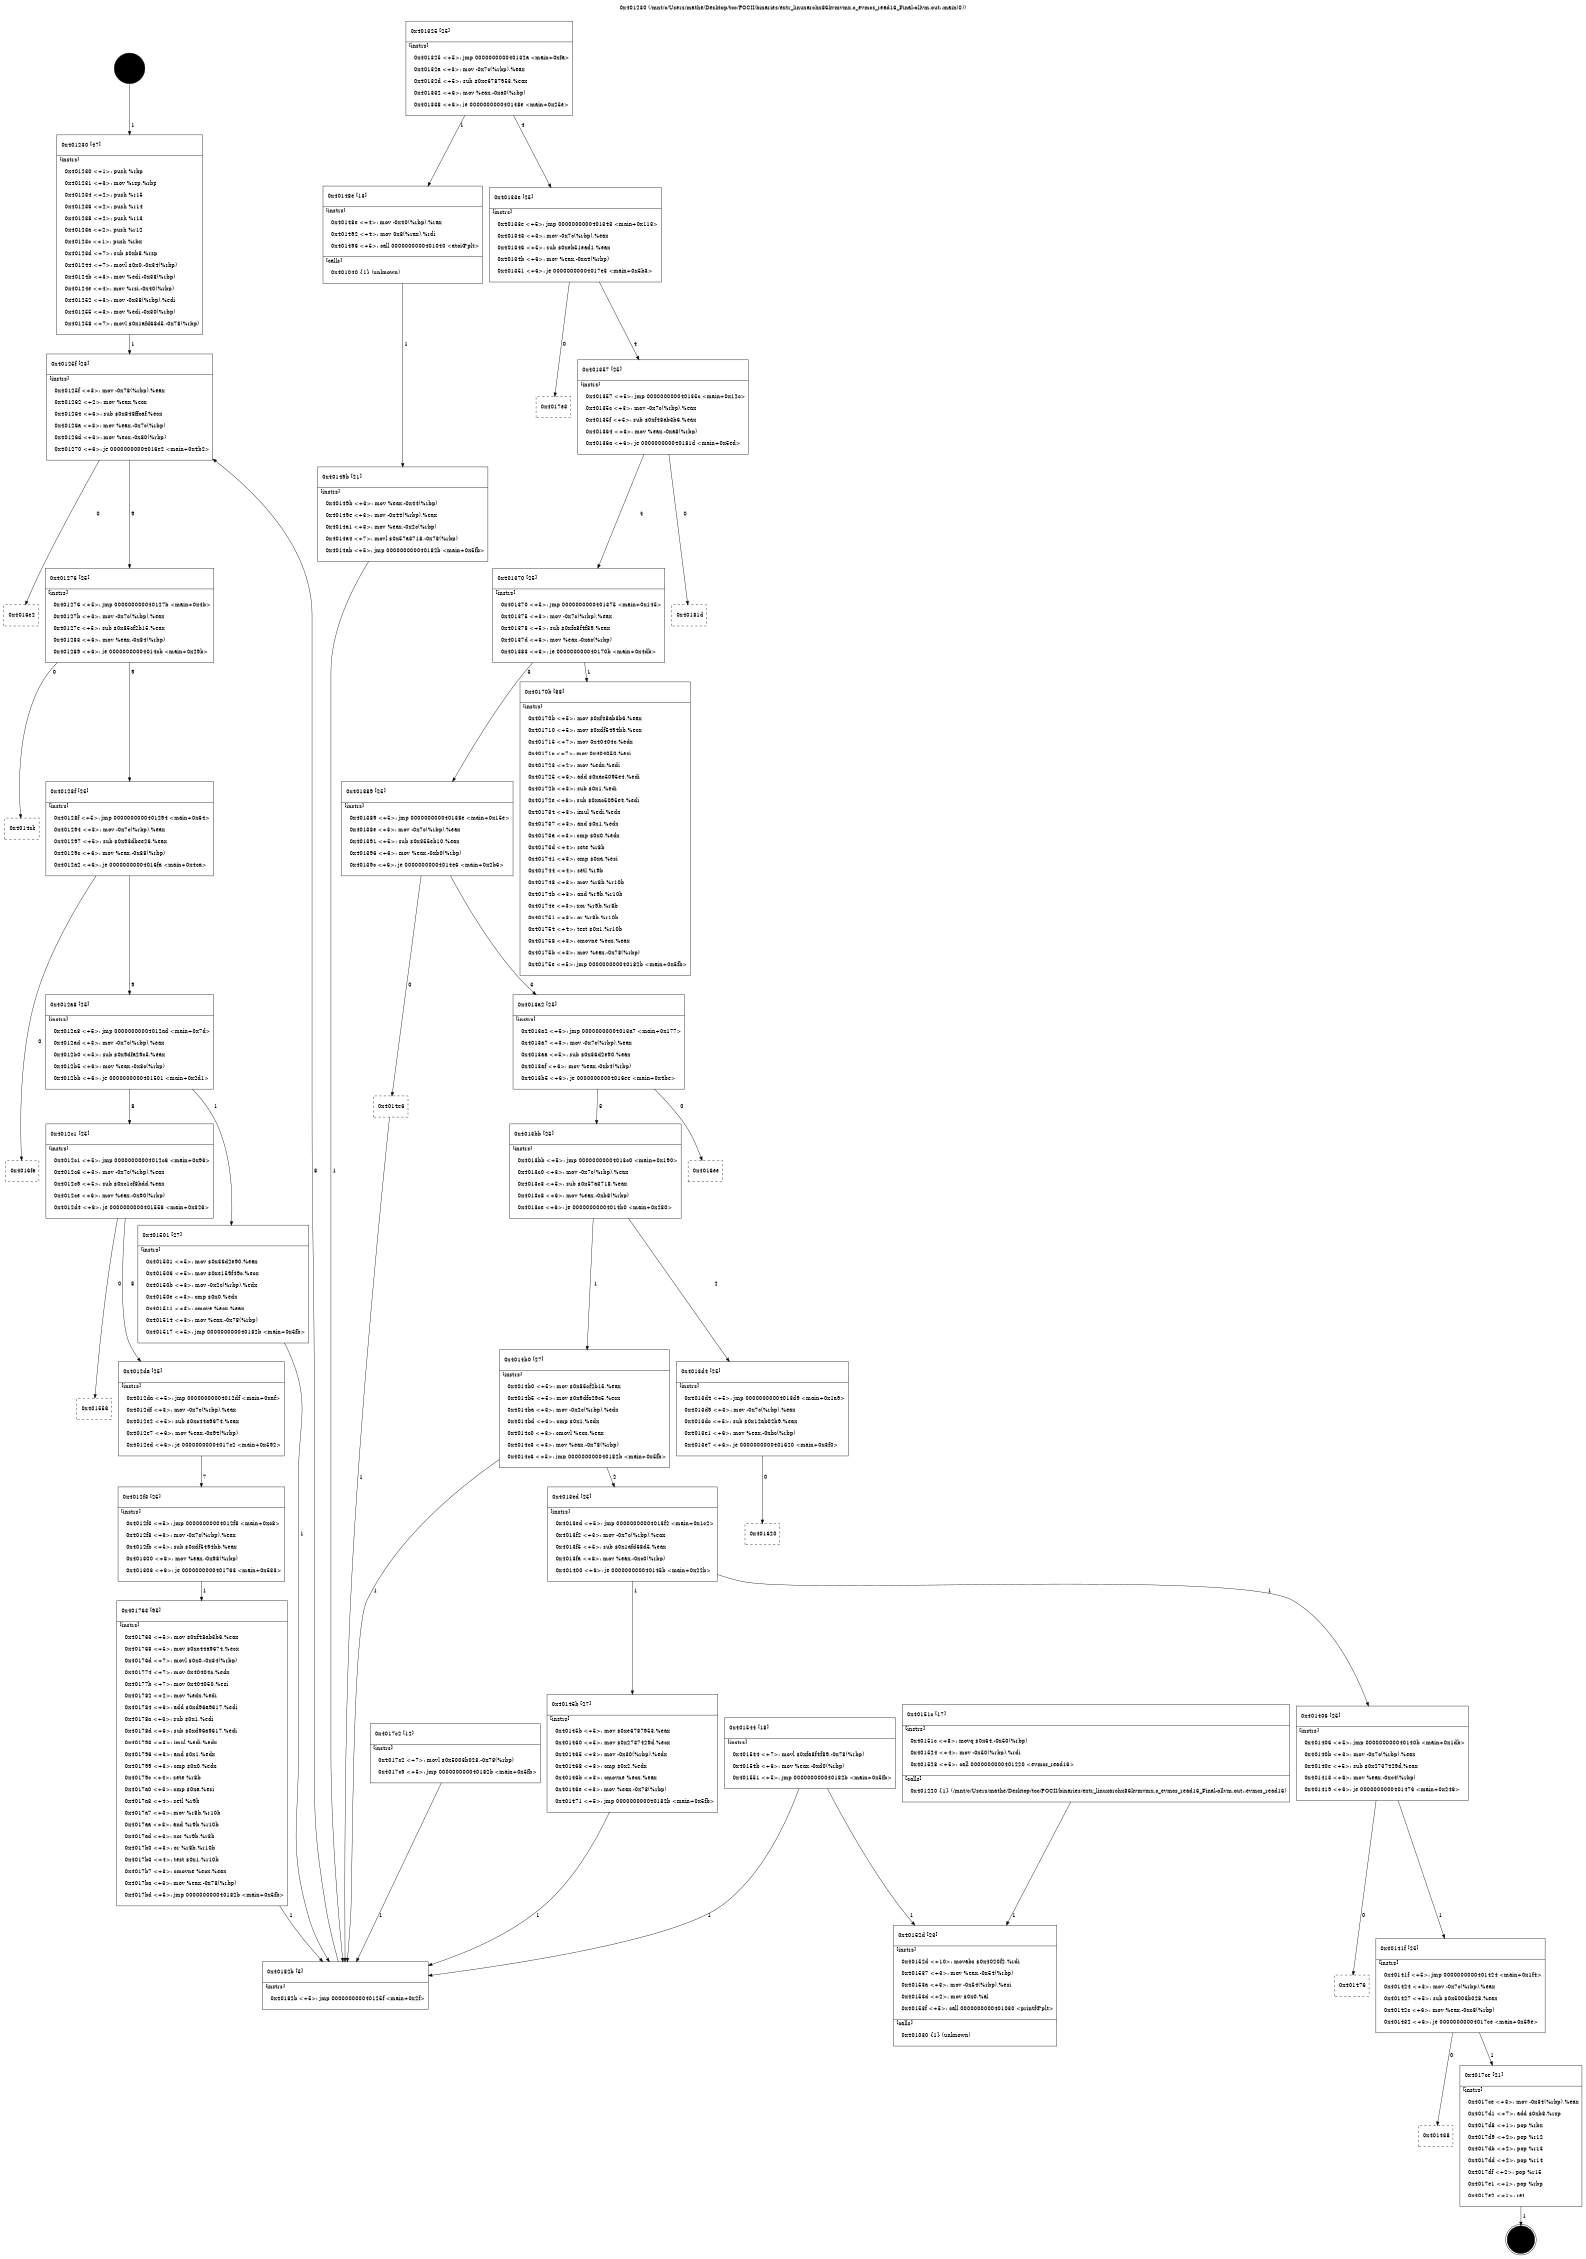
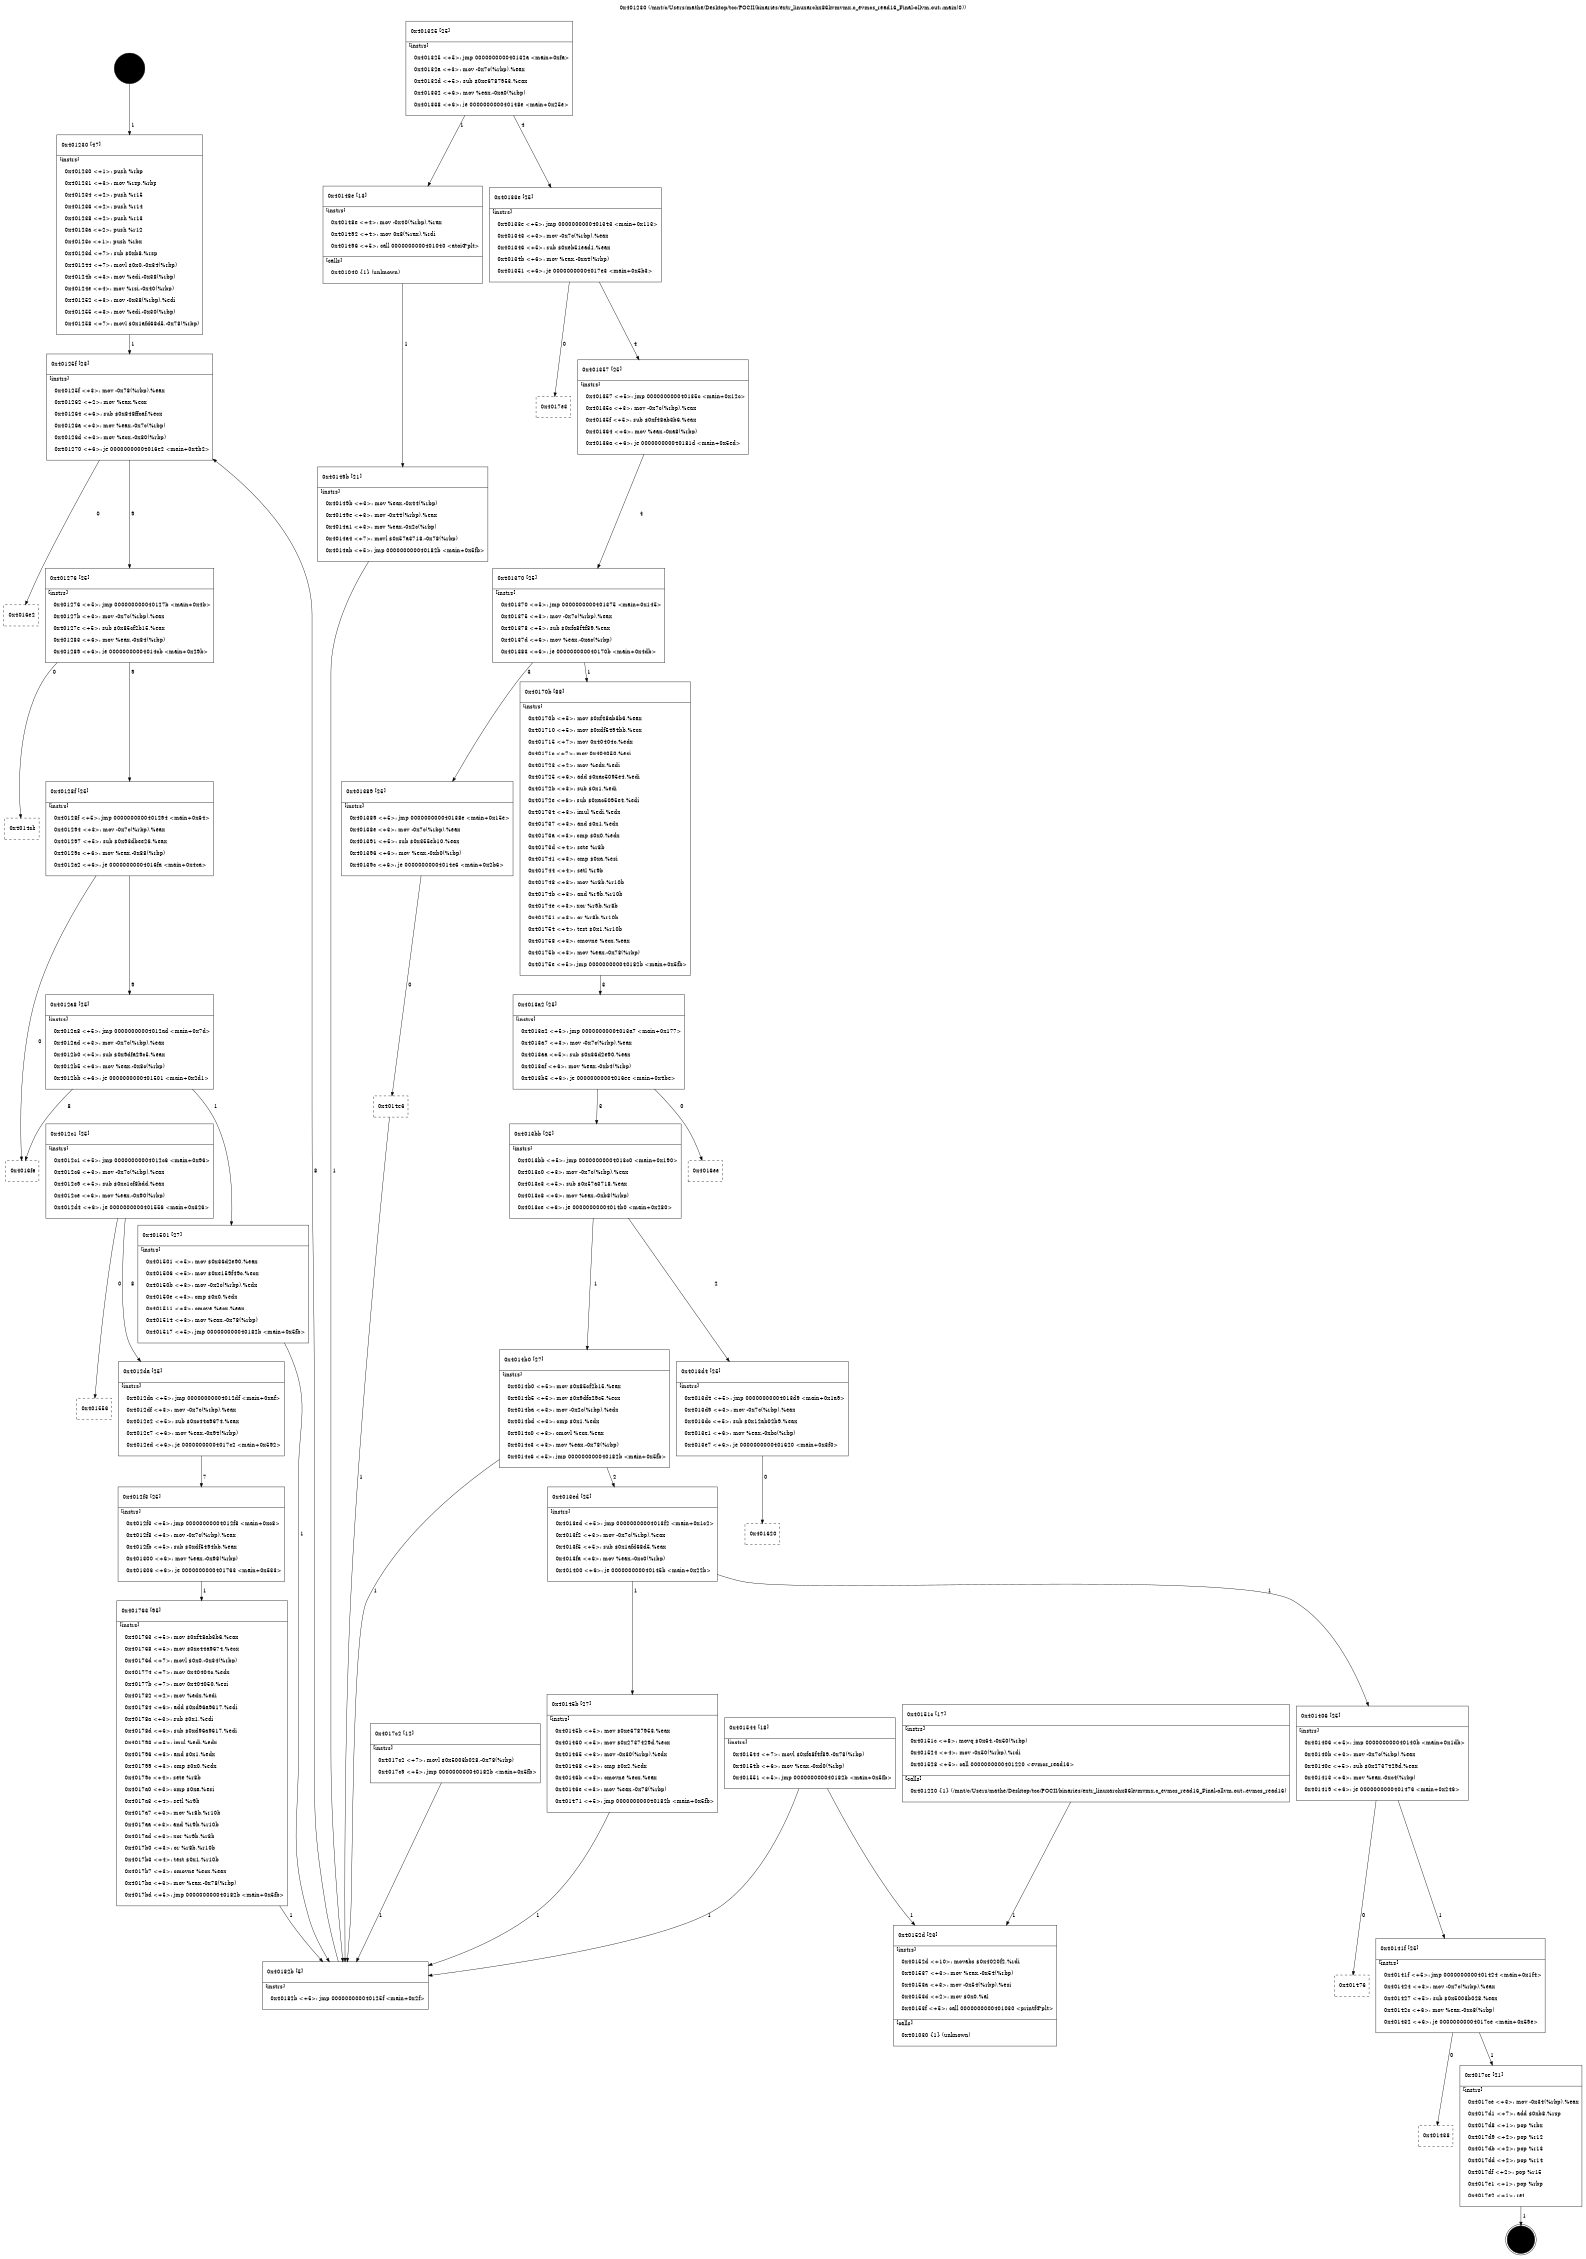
(689, 615) -> none
(488, 937) -> (601, 983)
(130, 1105) -> (45, 1120)
